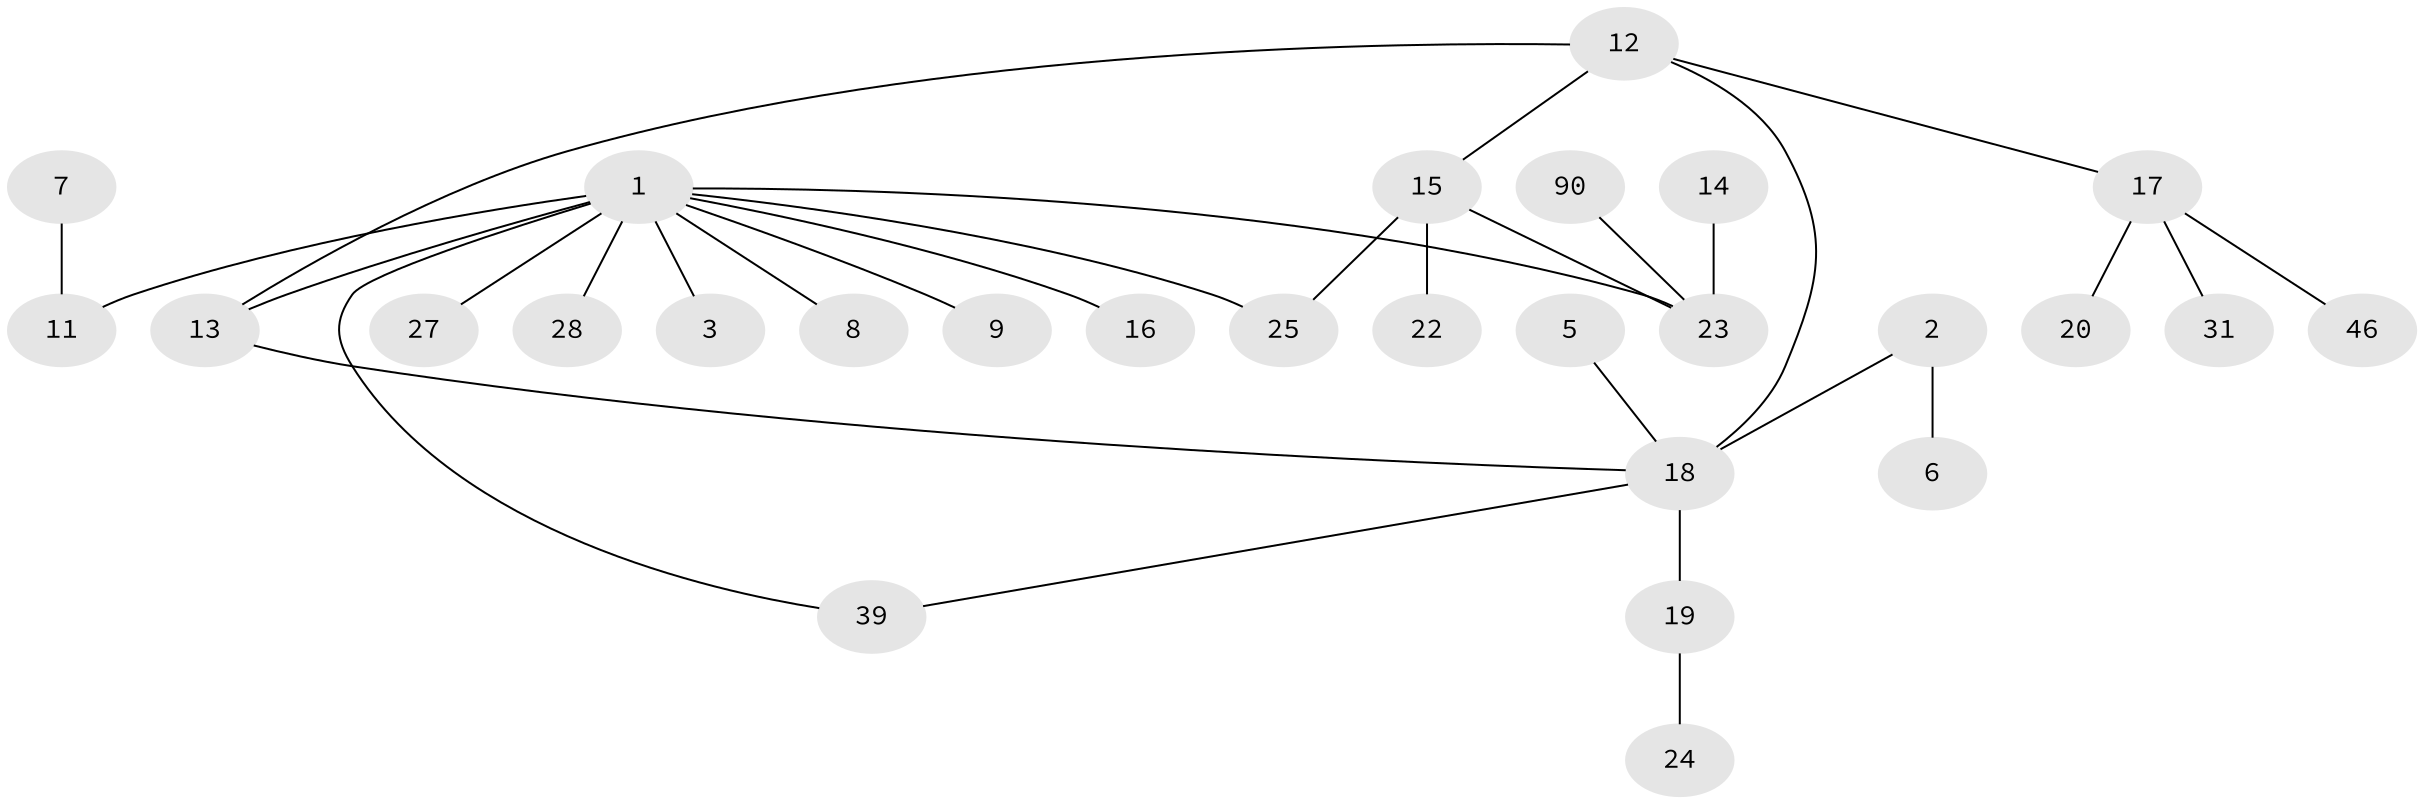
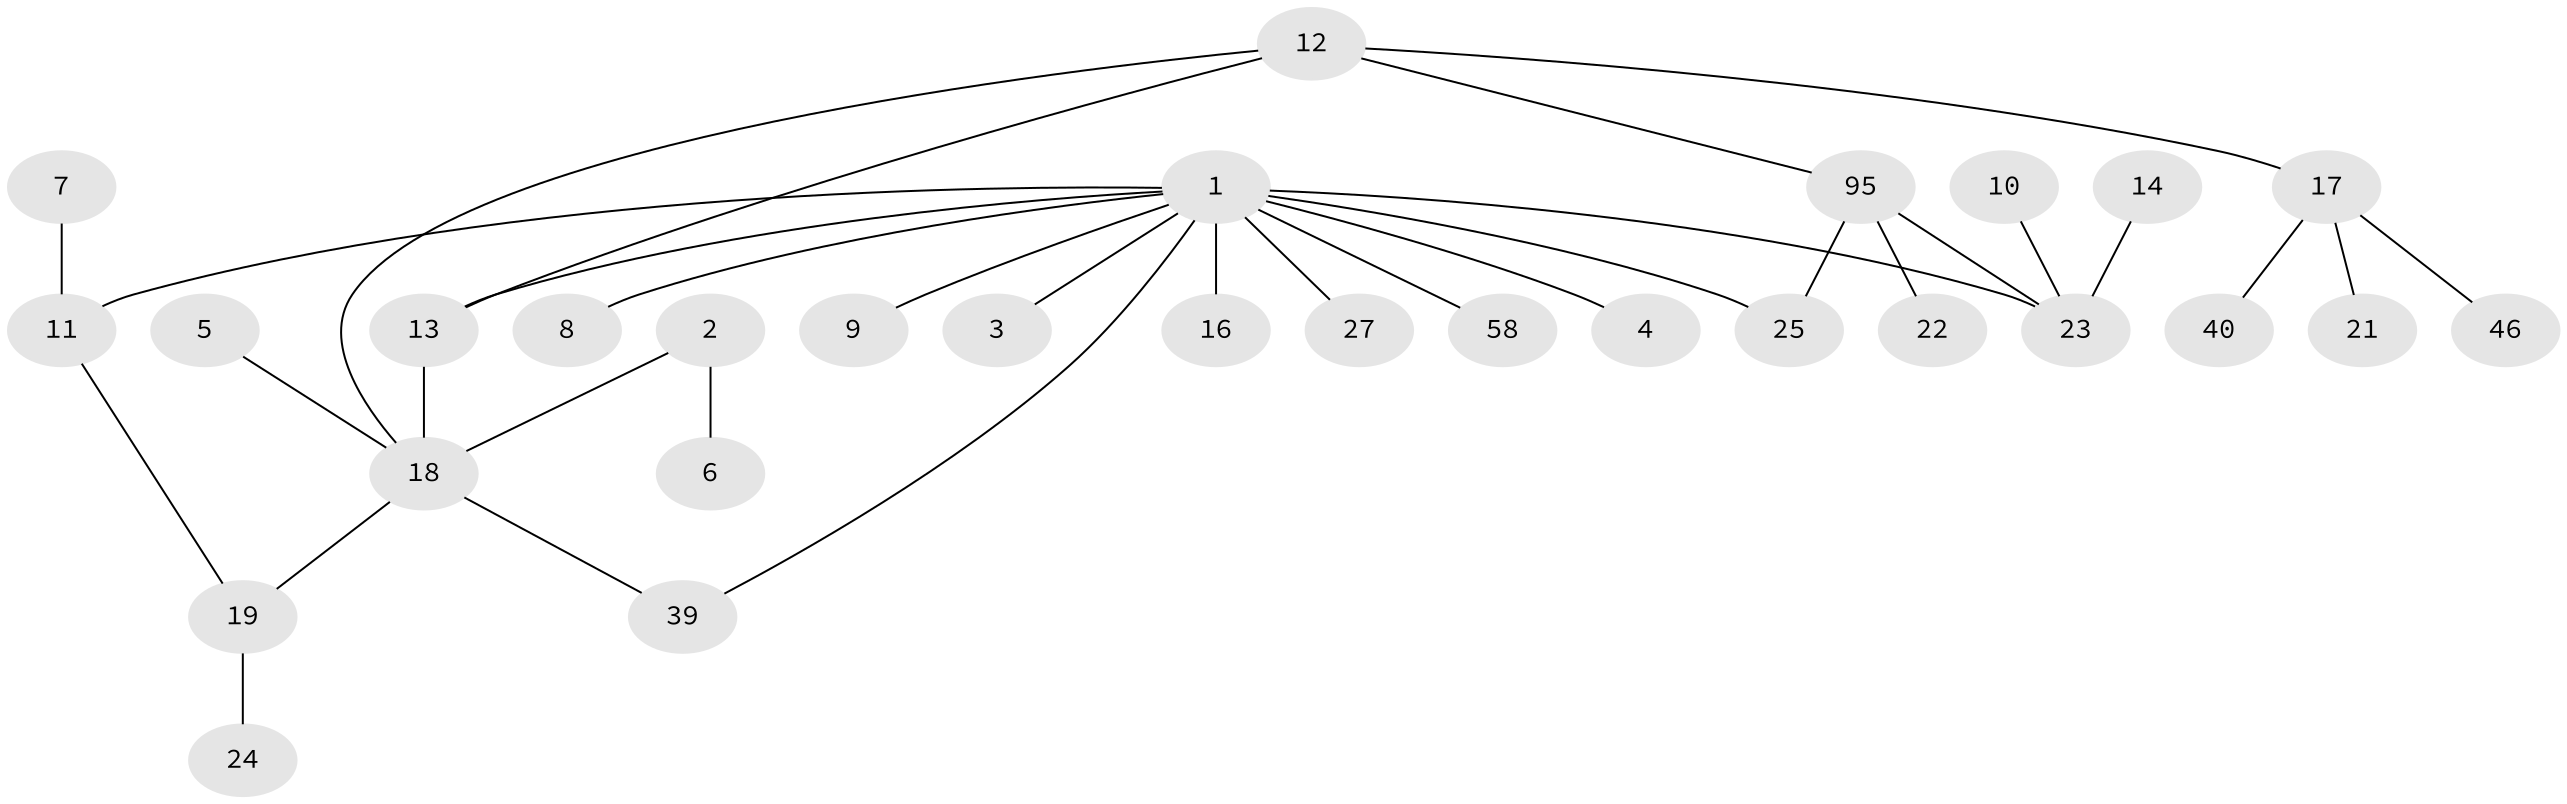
(1427, 187) -> (1861, 187)
(1570, 187) -> (2004, 187)
(567, 330) -> (1503, 330)
none -> (1646, 330)
(2076, 330) -> (2219, 330)
(2219, 330) -> (2362, 330)
none -> (152, 474)
